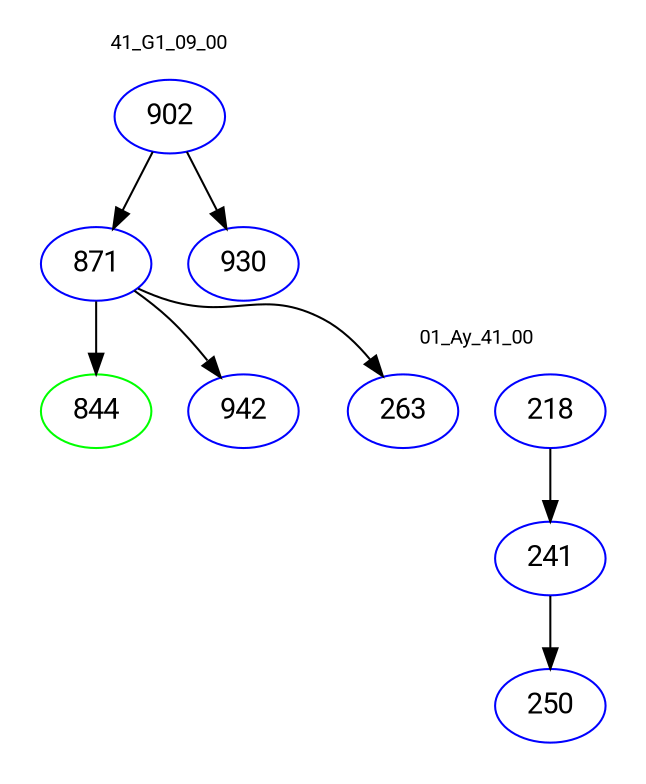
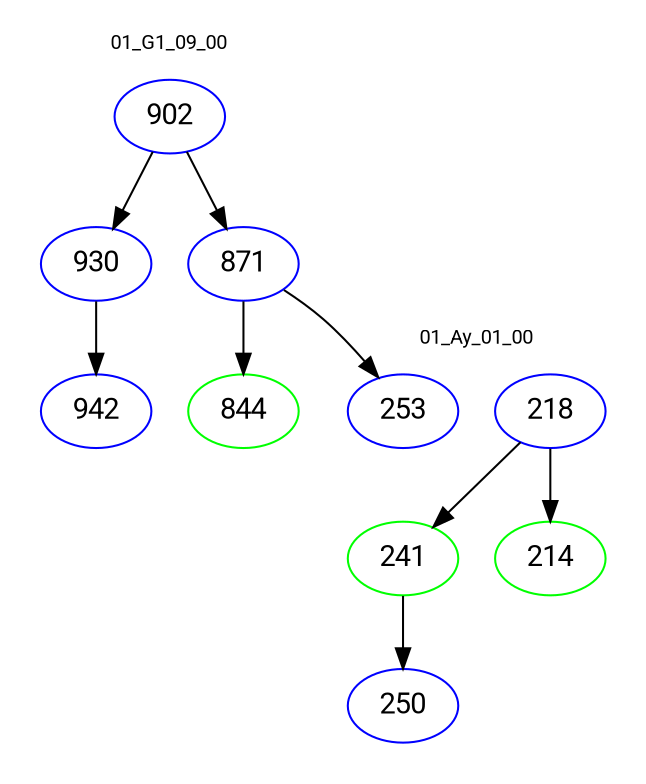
(170, 44) -> (170, 44)
(174, 323) -> (96, 328)
(477, 339) -> (477, 339)
(403, 411) -> (403, 411)
none -> (550, 559)
(550, 559) -> (403, 559)
